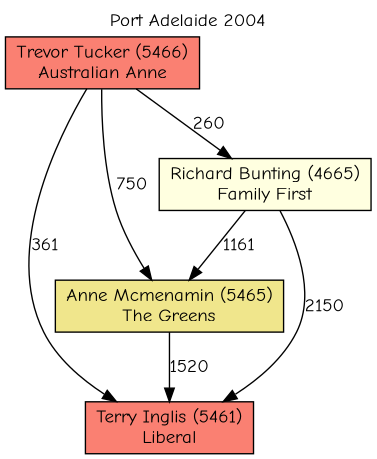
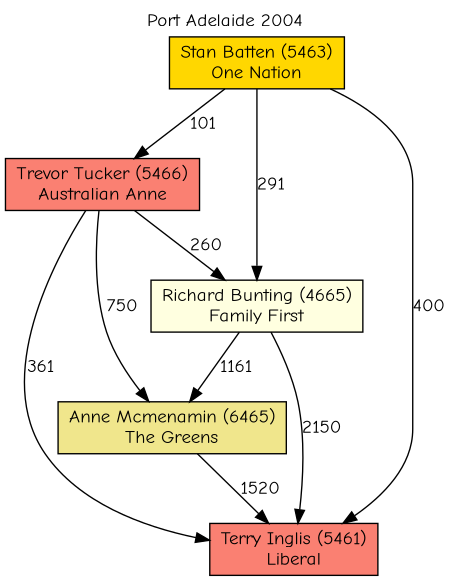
none -> (257, 63)
(169, 306) -> (172, 428)
